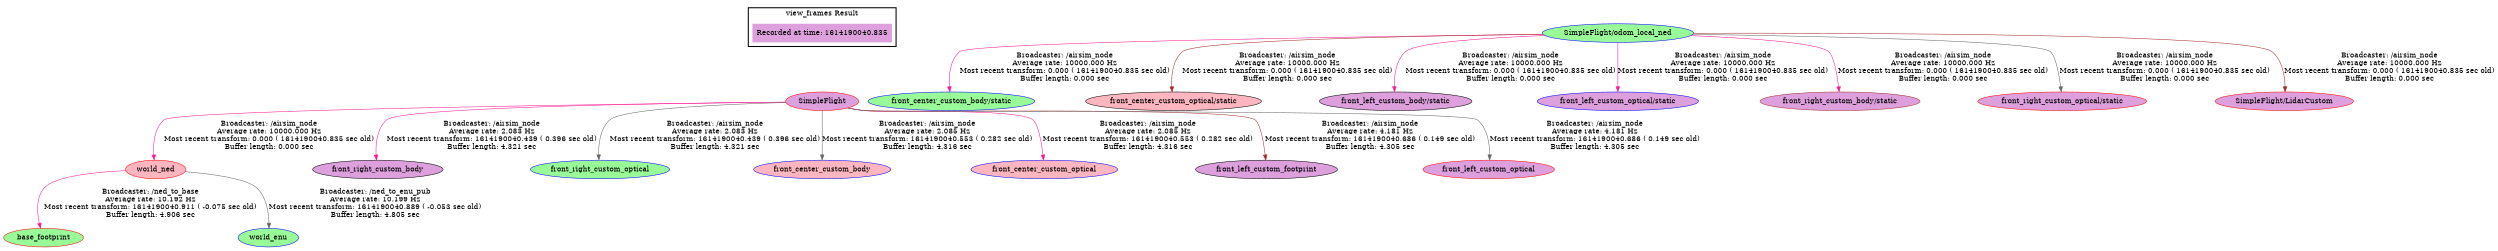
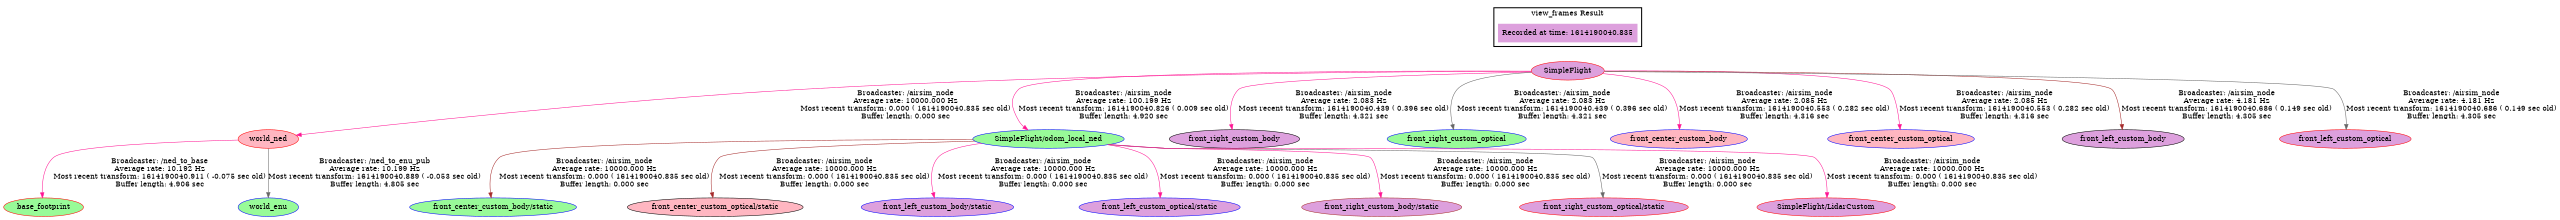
(2002, 35) -> (1481, 149)
(1232, 39) -> (717, 142)
none -> (1253, 73)
(1396, 101) -> (937, 207)
(822, 133) -> (1654, 83)
(1267, 169) -> (2123, 139)
